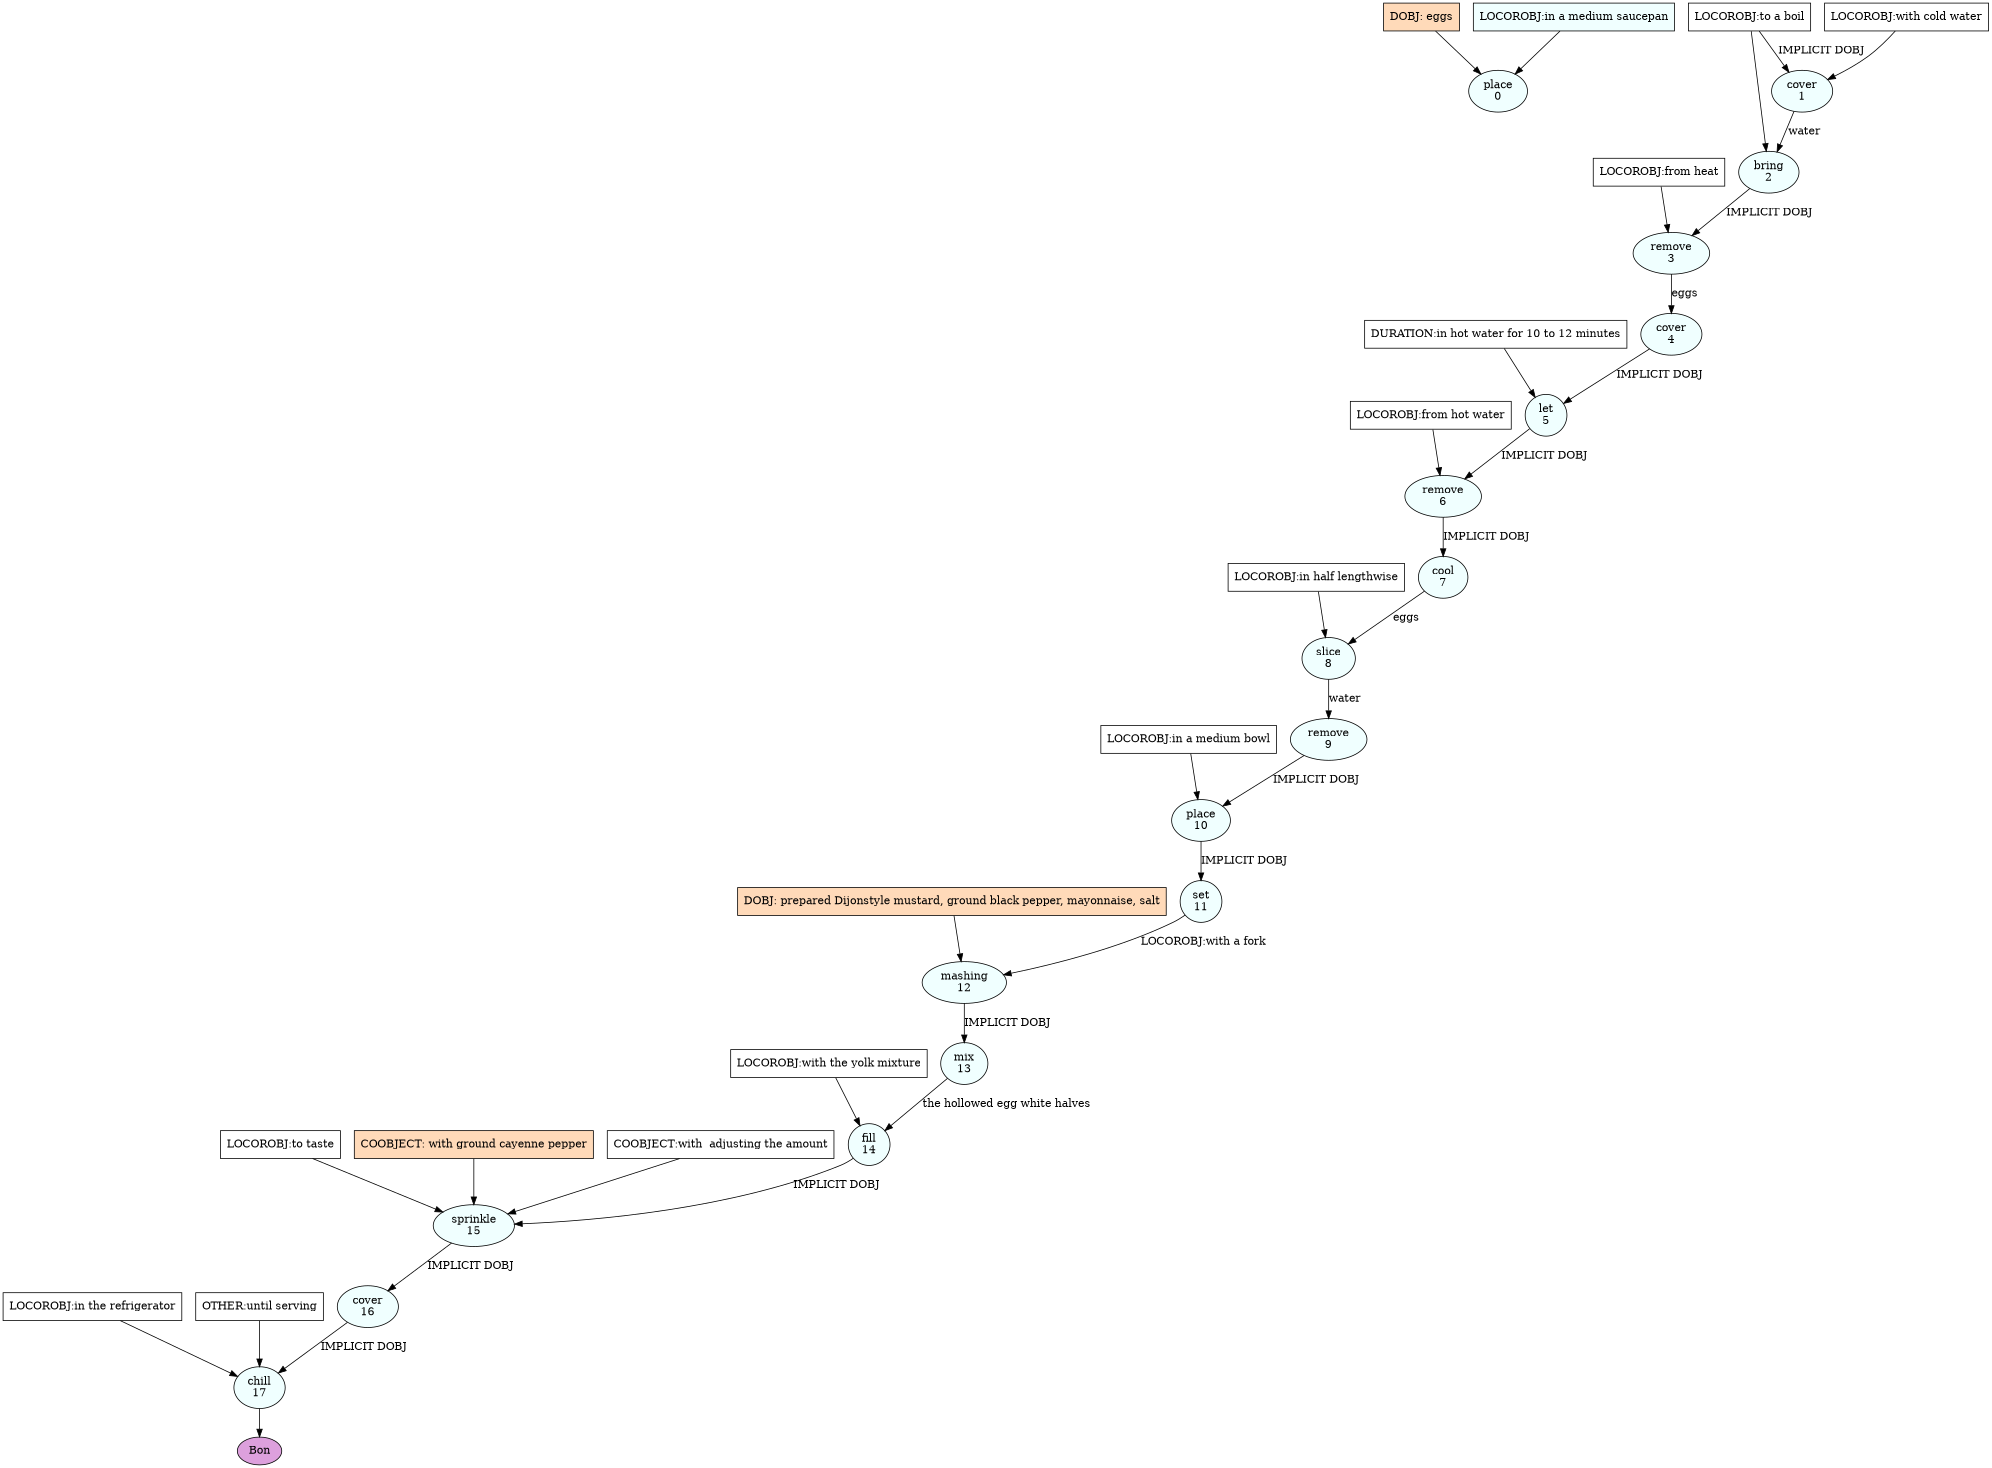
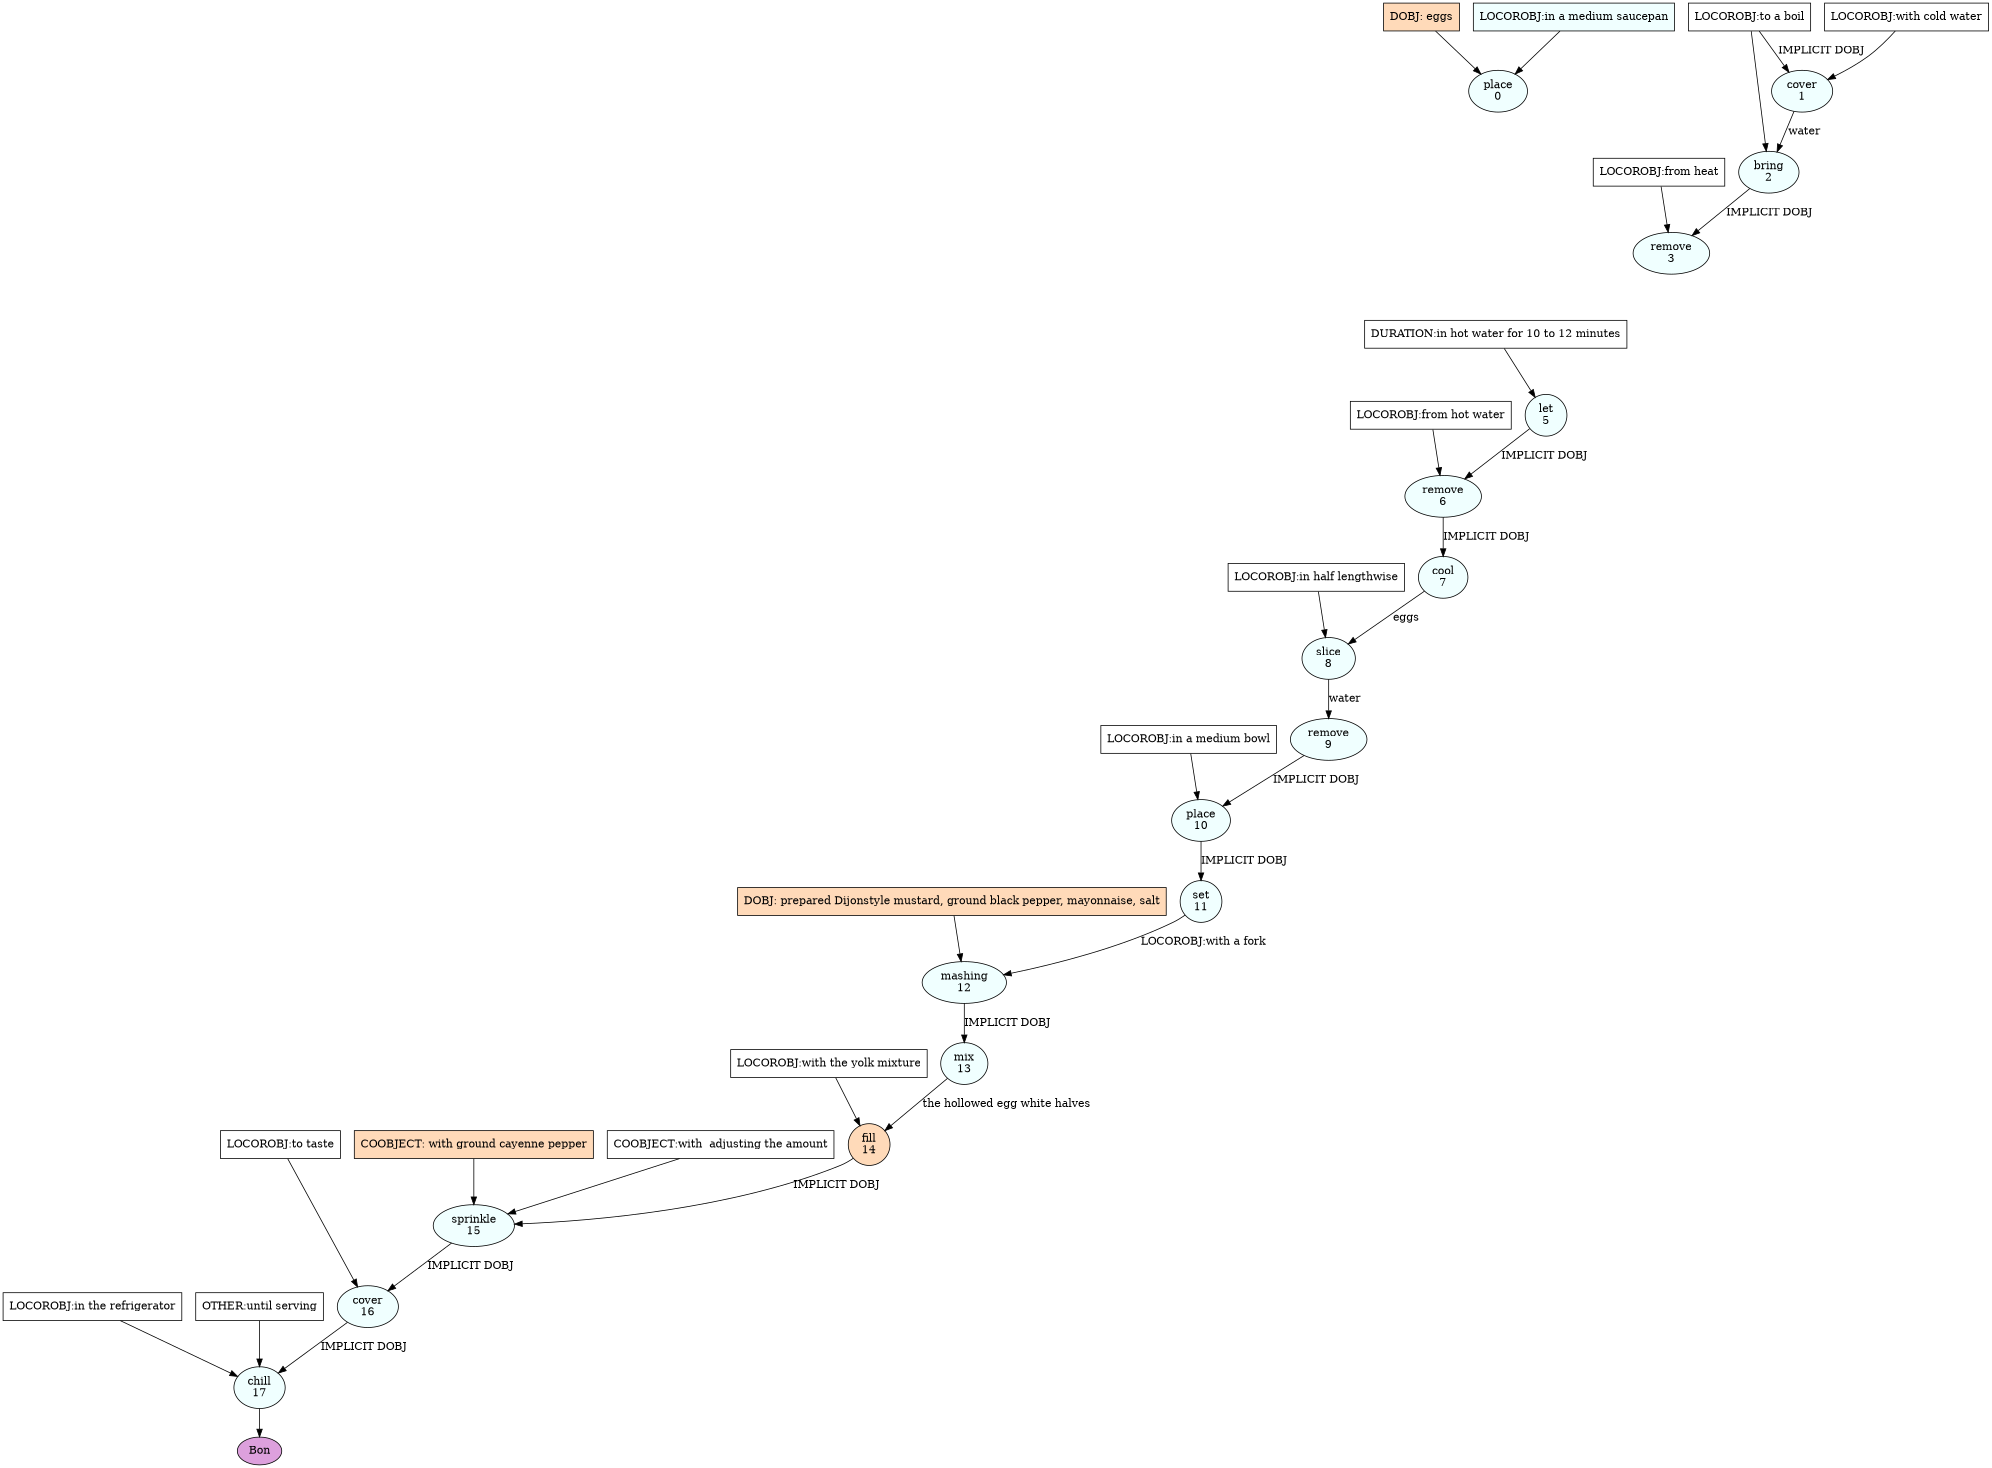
(1671, 334) -> none
(869, 1145) -> (869, 1145)
(374, 1184) -> (321, 1219)
